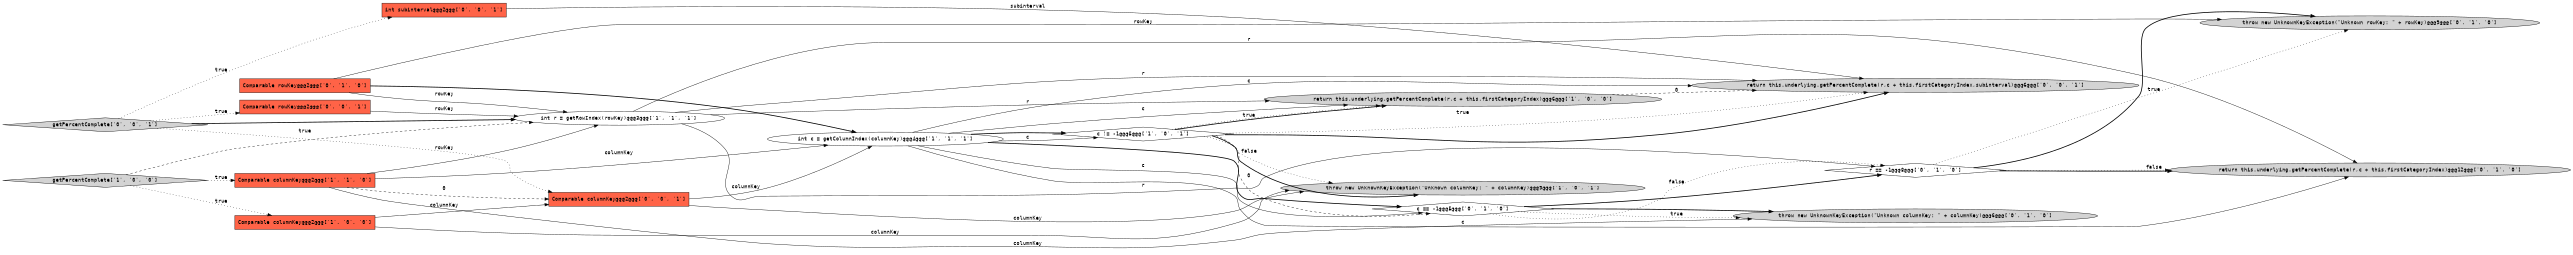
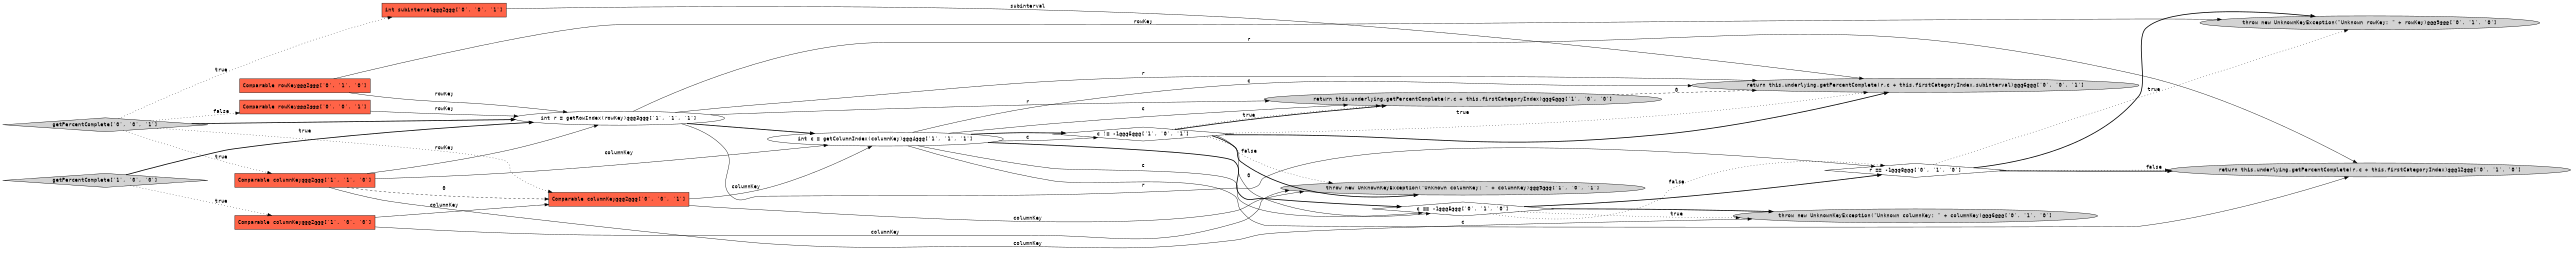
(612, 96) -> (749, 128)
(221, 111) -> (221, 111)
(326, 138) -> (326, 138)
(219, 180) -> (195, 153)
(1301, 209) -> (1301, 209)
